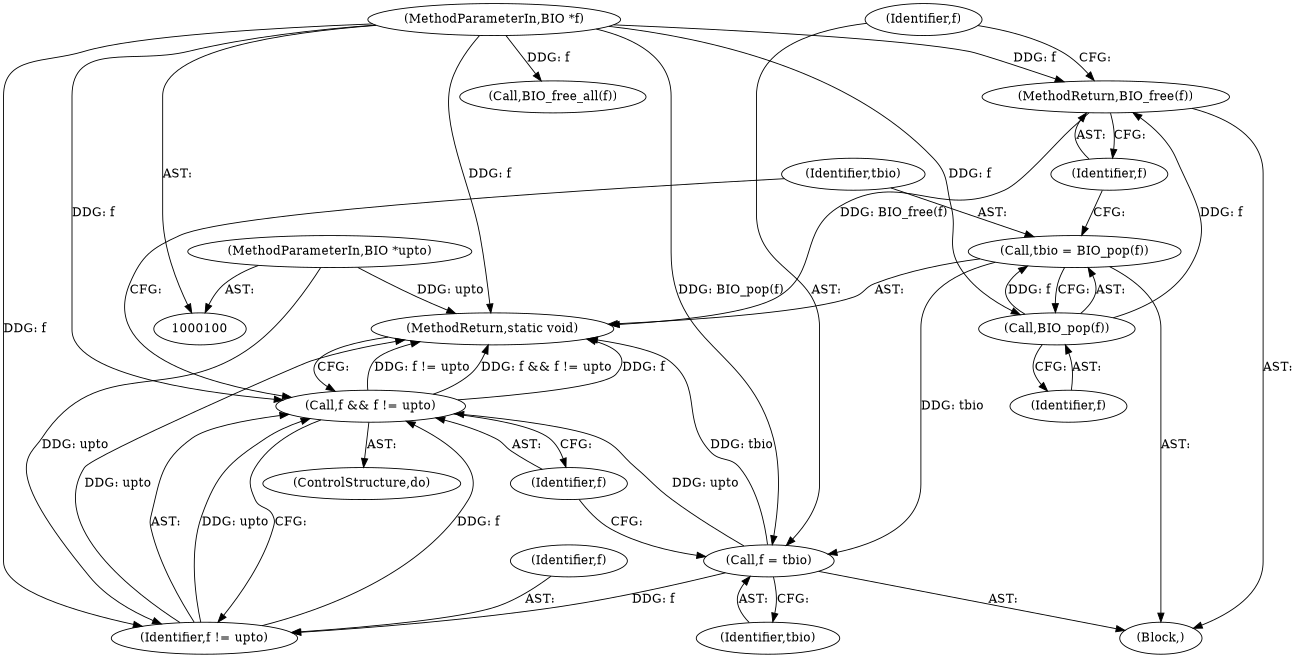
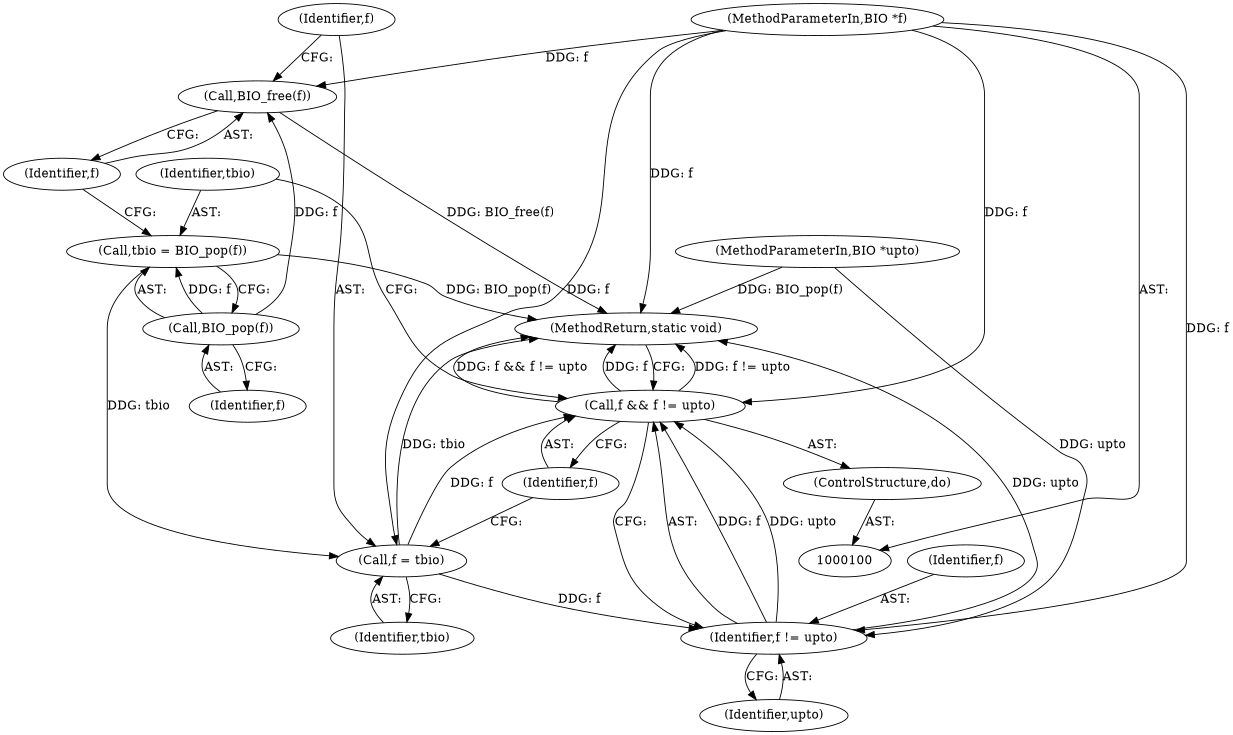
(553, 97) -> none
(1106, 97) -> (257, 97)
(865, 105) -> none
(230, 280) -> (866, 518)
(451, 290) -> (790, 290)
(731, 290) -> (589, 290)
(892, 290) -> (499, 290)
(706, 484) -> (472, 484)
(1161, 638) -> none
none -> (774, 716)
